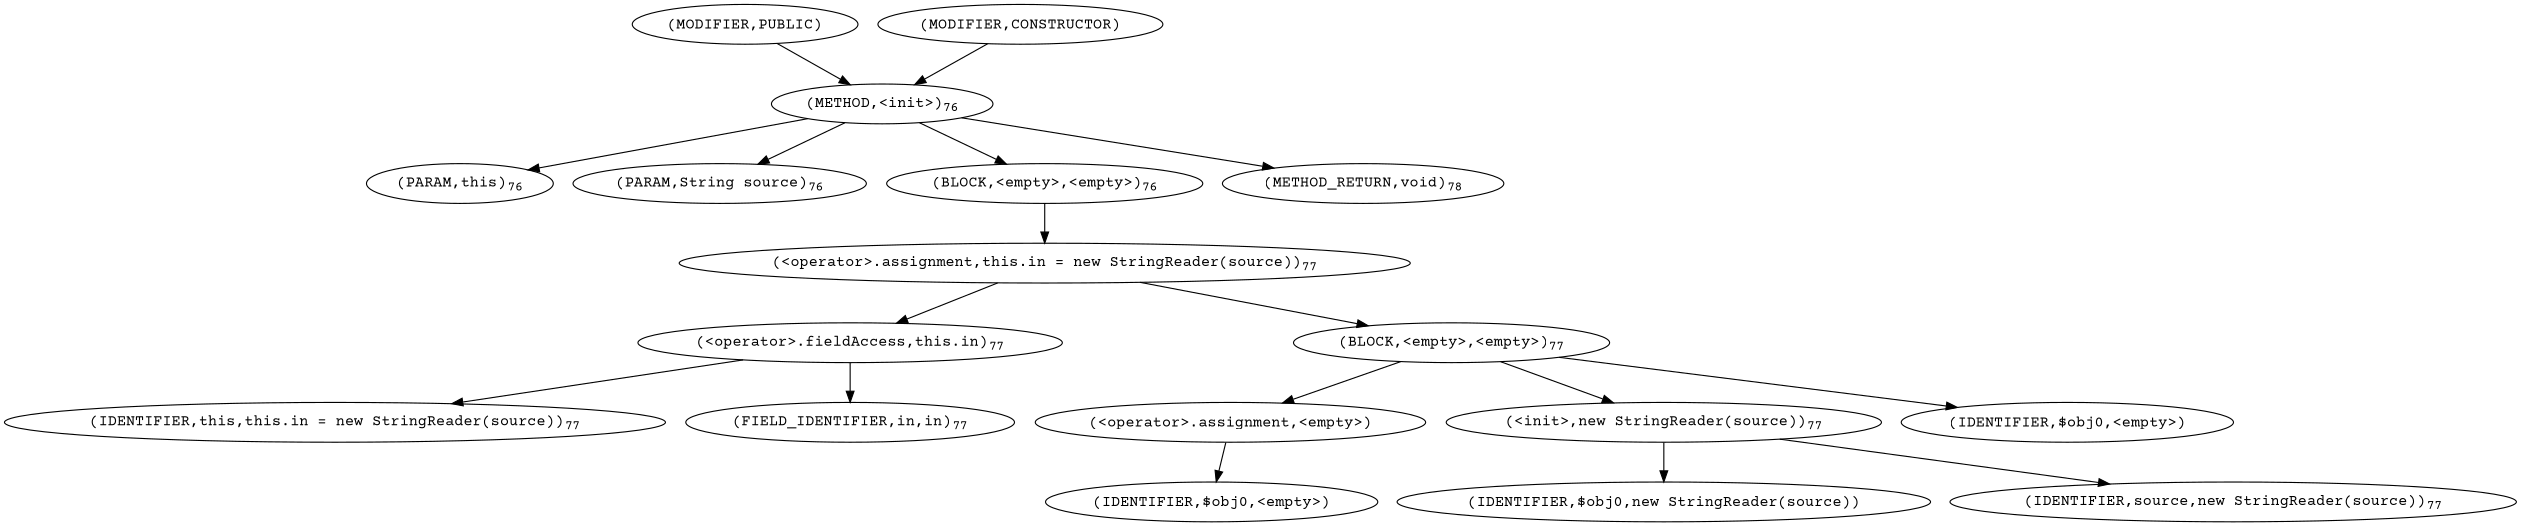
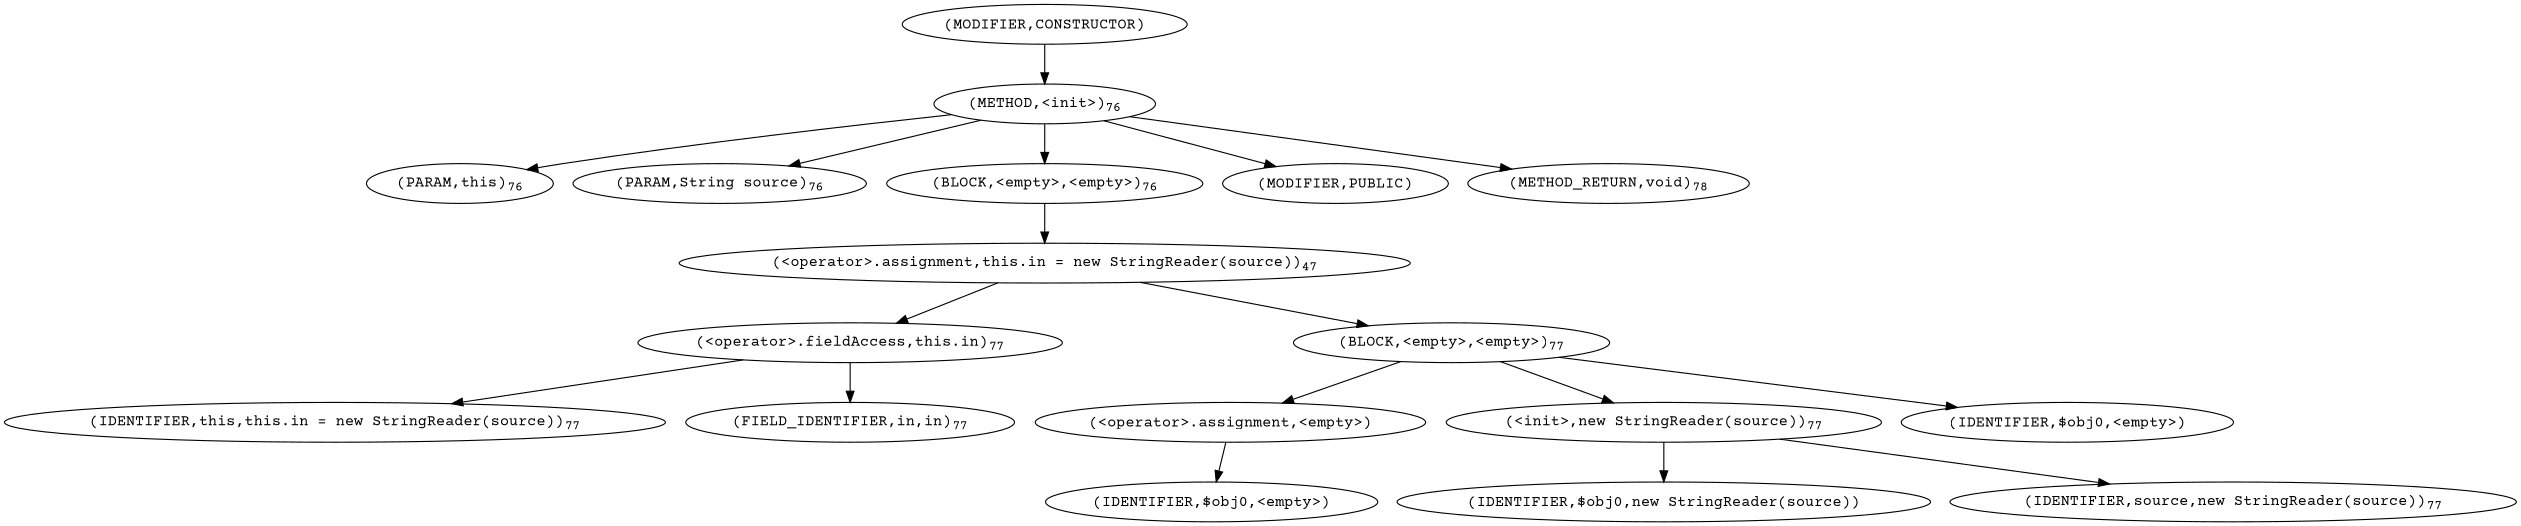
(809, 61) -> (1184, 142)
(1309, 261) -> (1309, 261)
